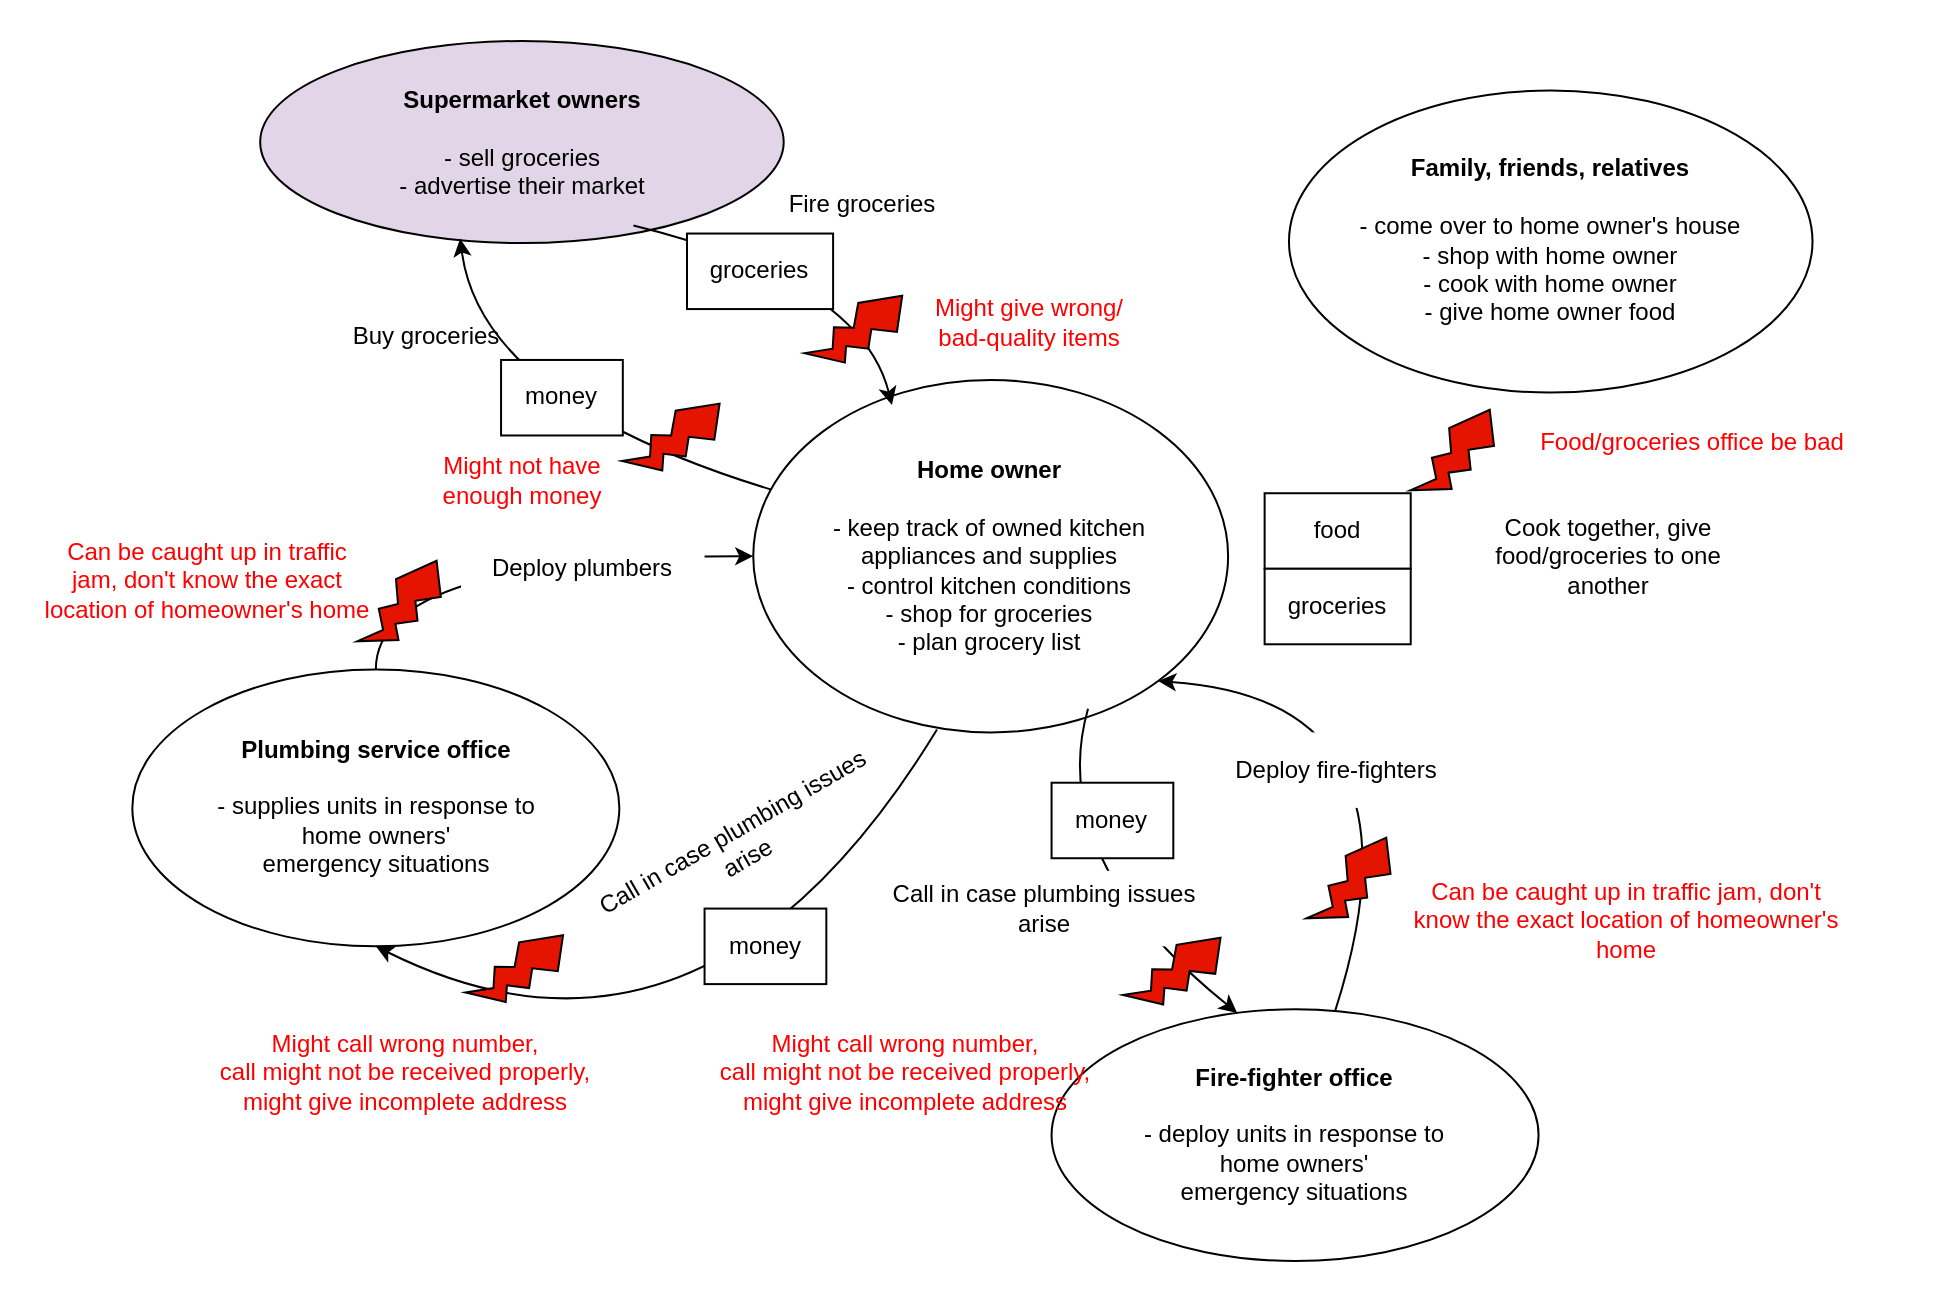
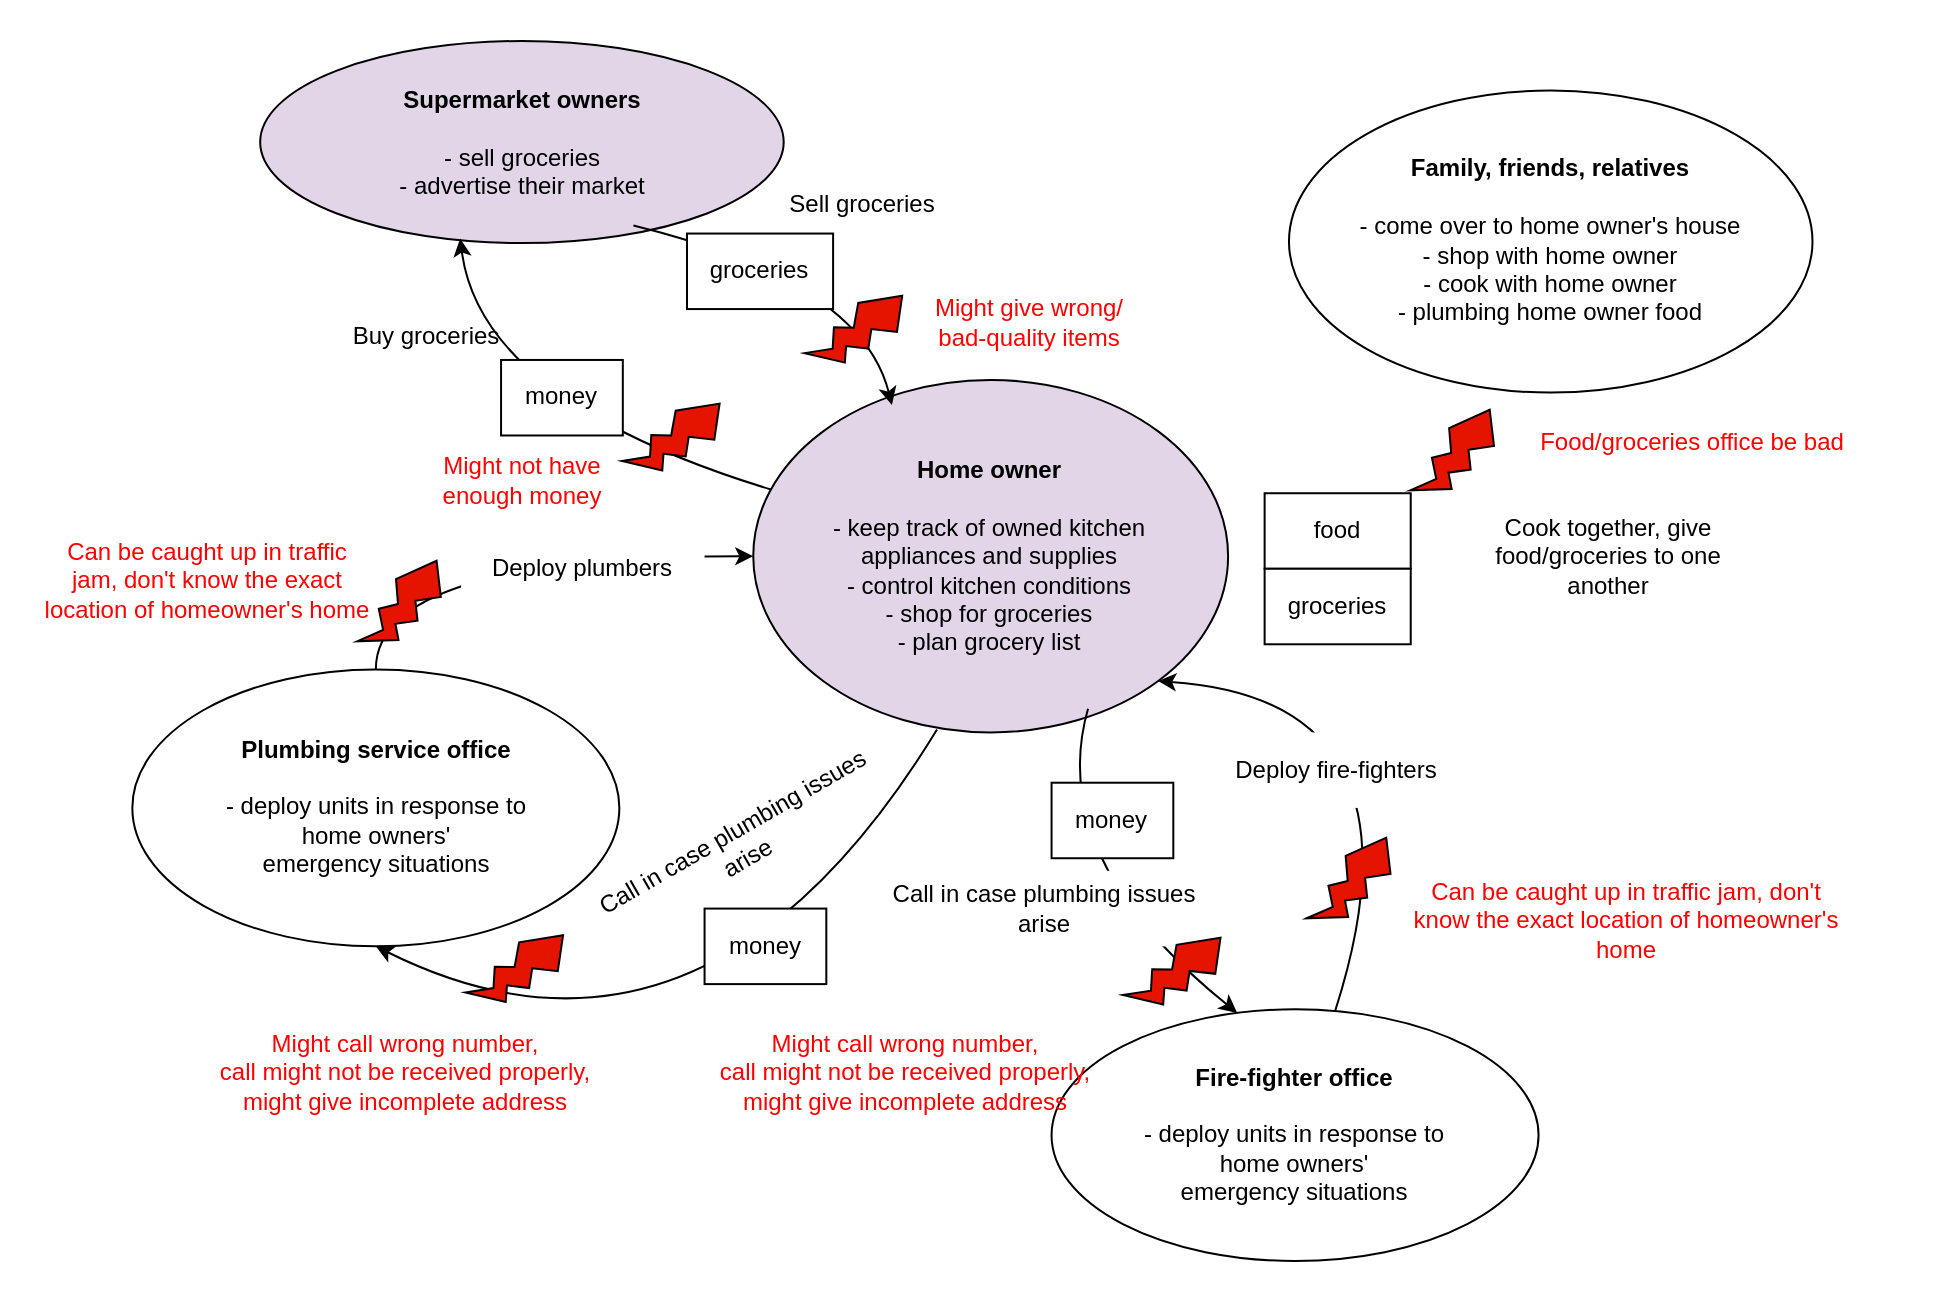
(863, 205) -> (863, 205)
(1551, 241) -> (1551, 241)
(991, 556) -> (991, 556)
(377, 807) -> (377, 807)
